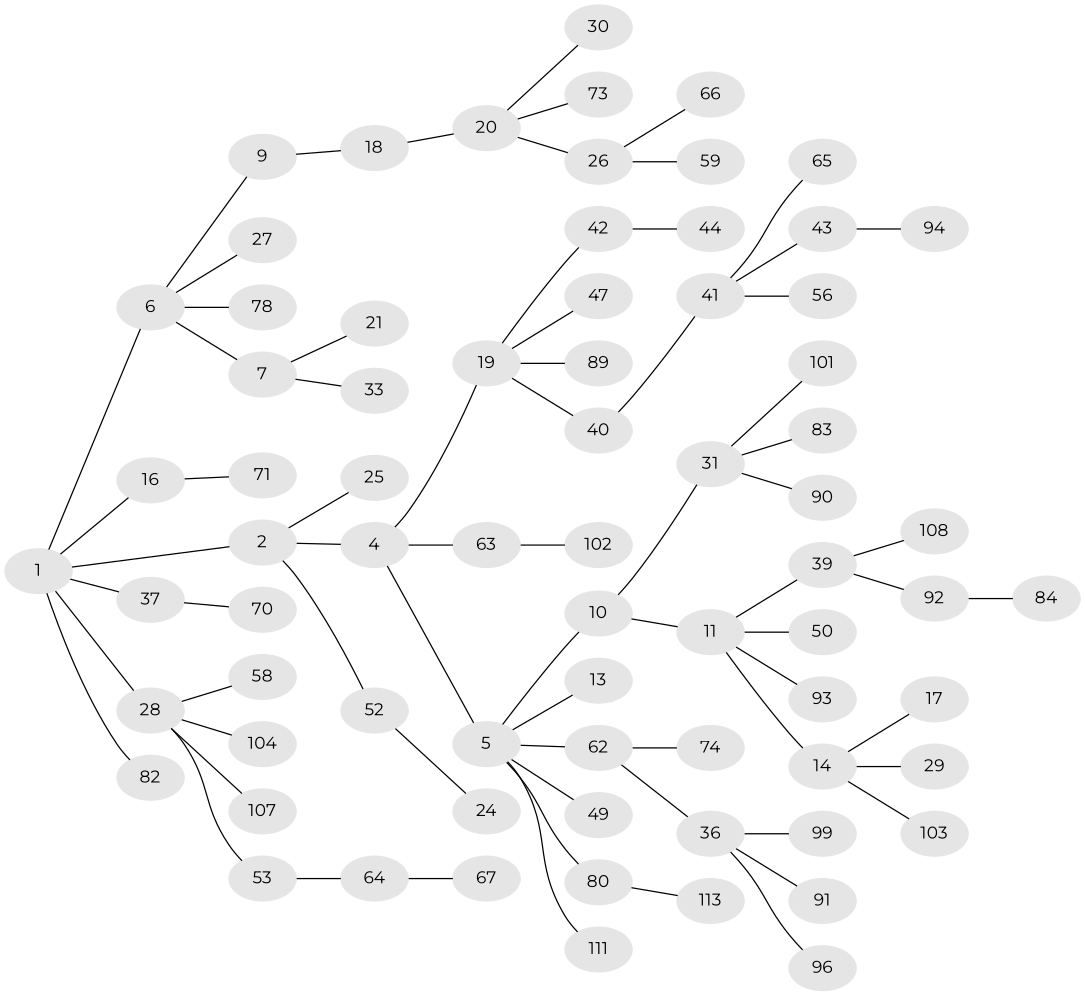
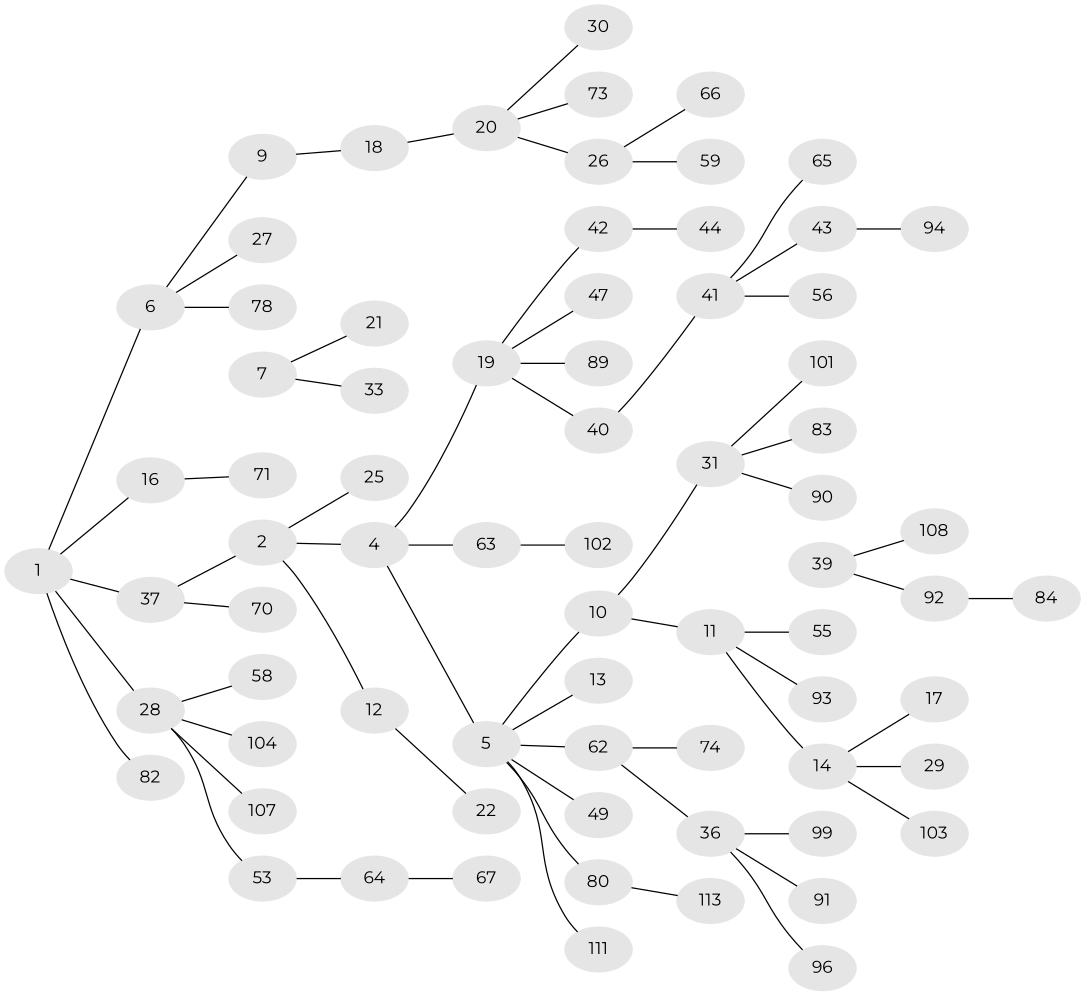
(207, 341) -> none
(151, 557) -> (207, 571)
(767, 599) -> none
(823, 632) -> (823, 632)
(375, 711) -> (375, 711)
(487, 811) -> (487, 811)
